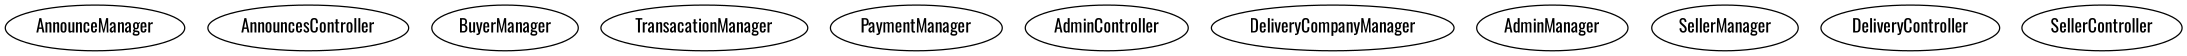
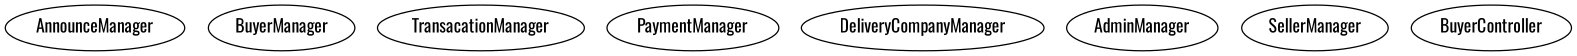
(308, 28) -> none
(1107, 28) -> none
none -> (1491, 28)
(1910, 28) -> none
(2102, 28) -> none
